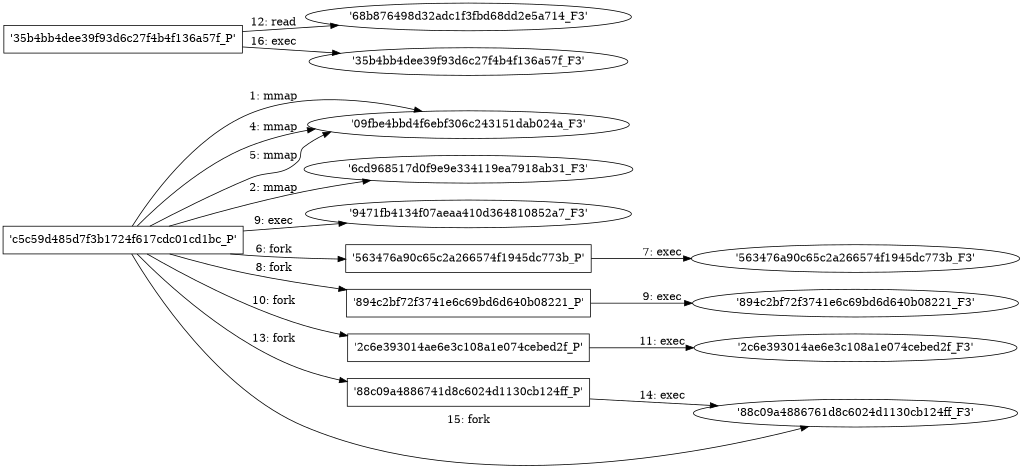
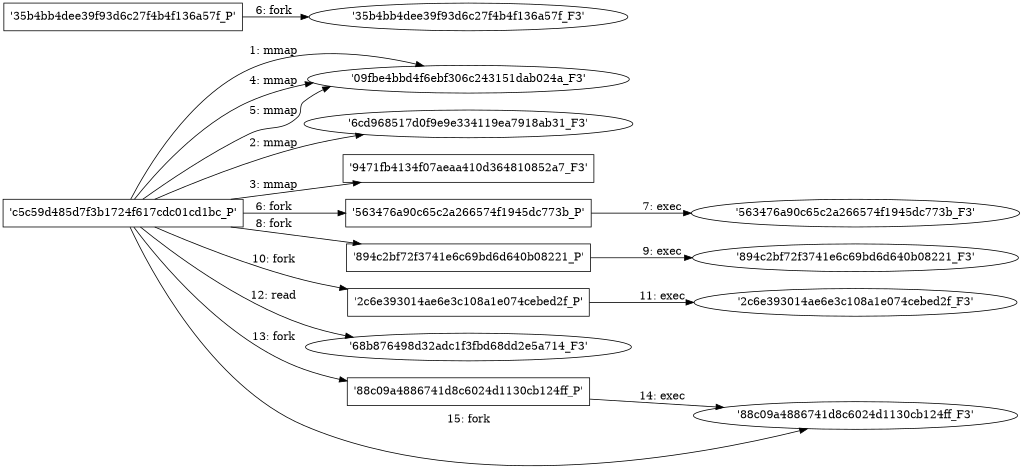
(287, 29) -> (237, 293)
(274, 42) -> (274, 11)
(468, 214) -> (468, 169)
(274, 221) -> (274, 185)
(855, 413) -> (855, 415)
